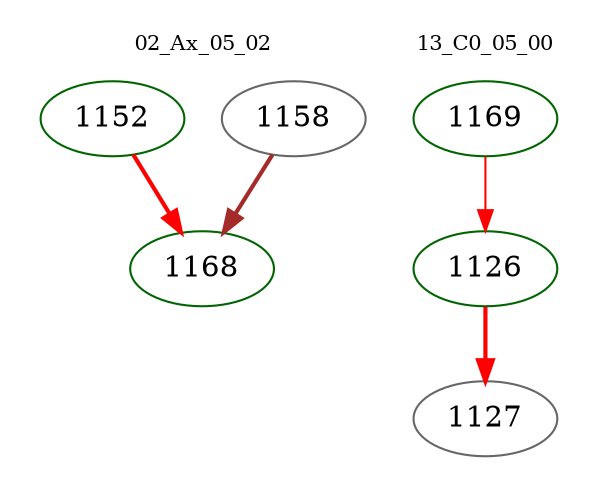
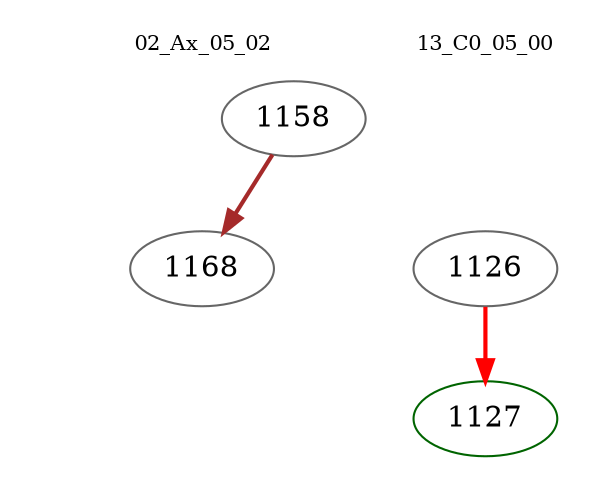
(113, 119) -> none
(485, 119) -> none
(202, 269) -> (202, 269)
(485, 269) -> (485, 269)
(485, 419) -> (485, 419)
